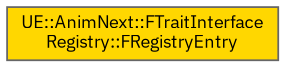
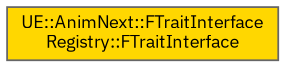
(143, 34) -> (143, 34)
